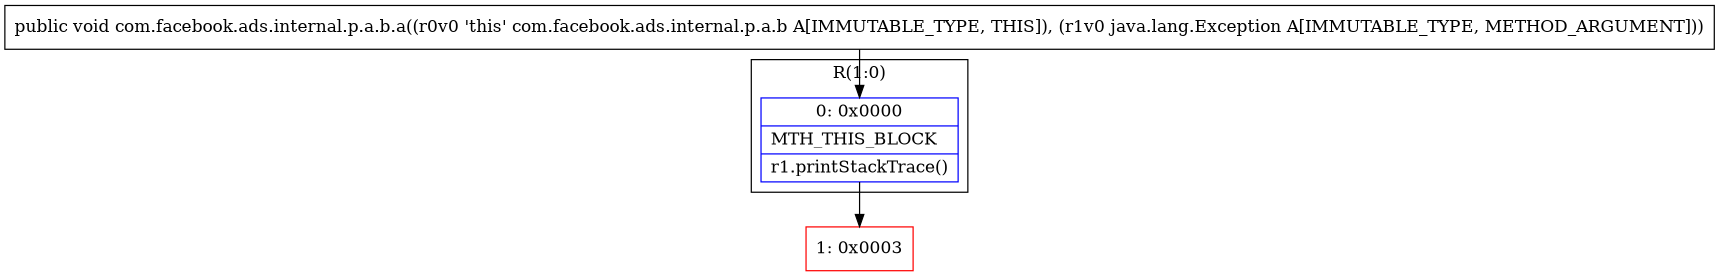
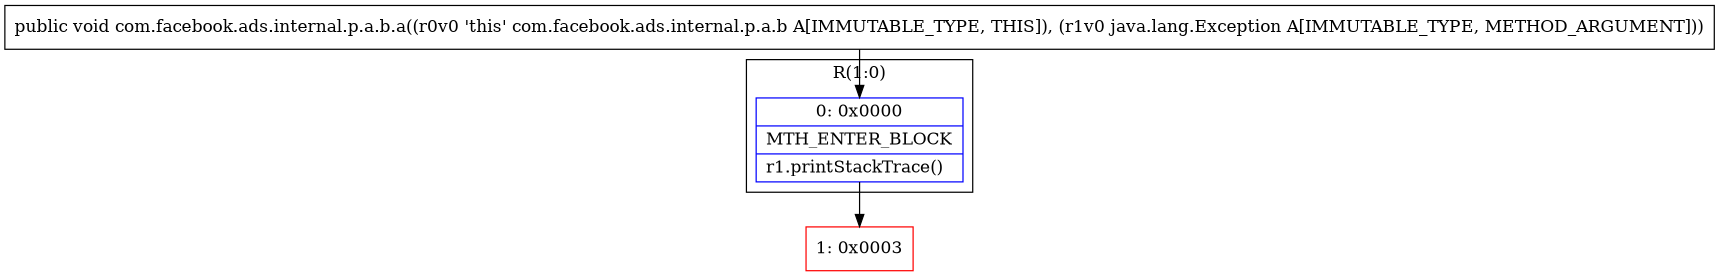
(854, 139) -> (860, 139)
